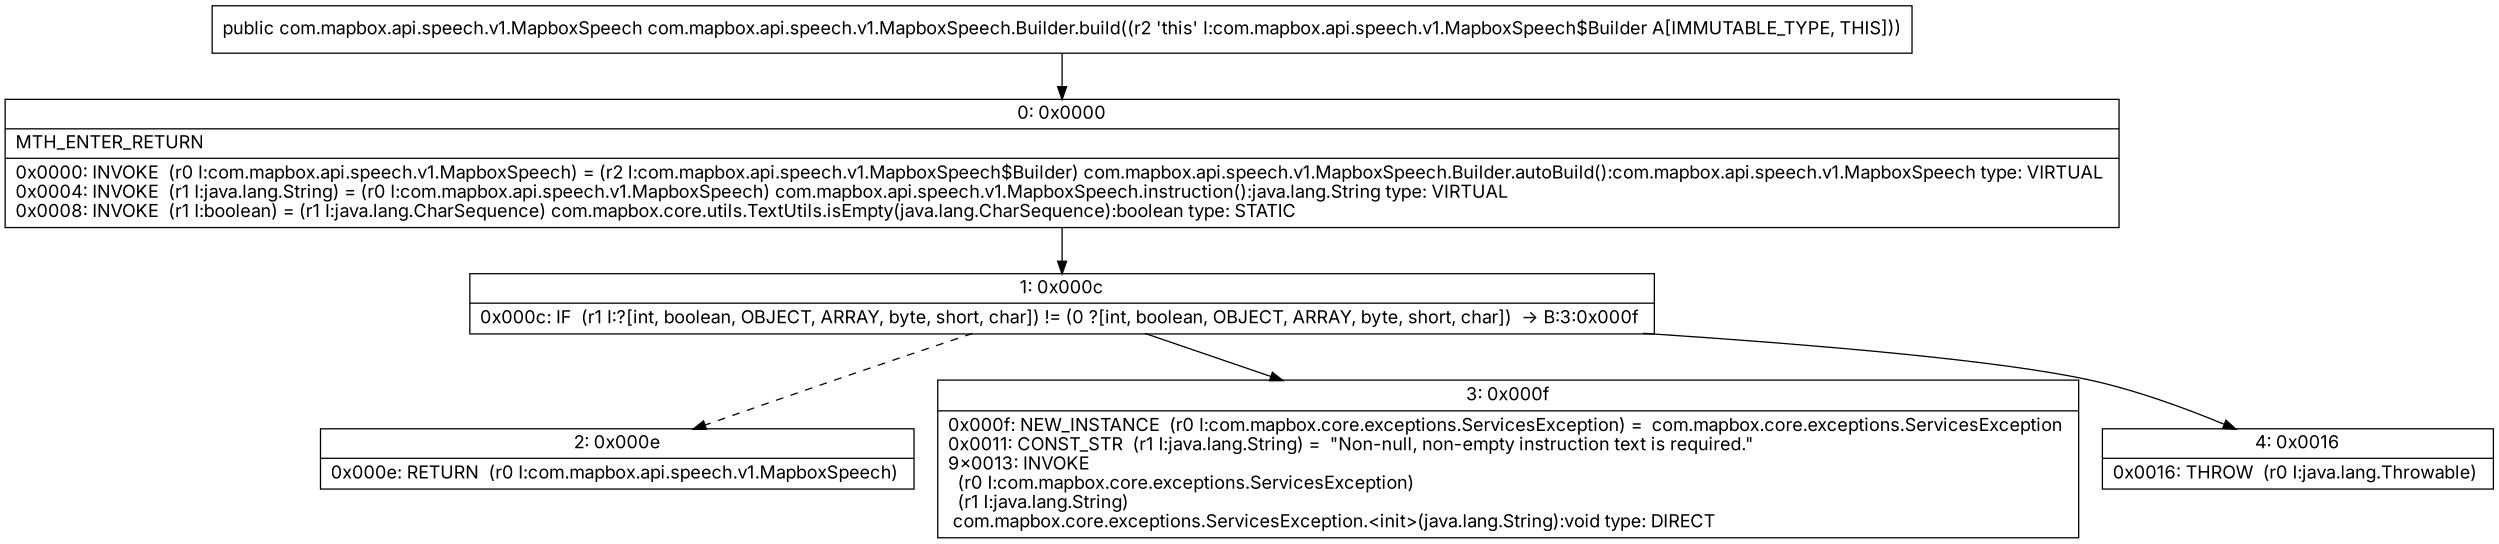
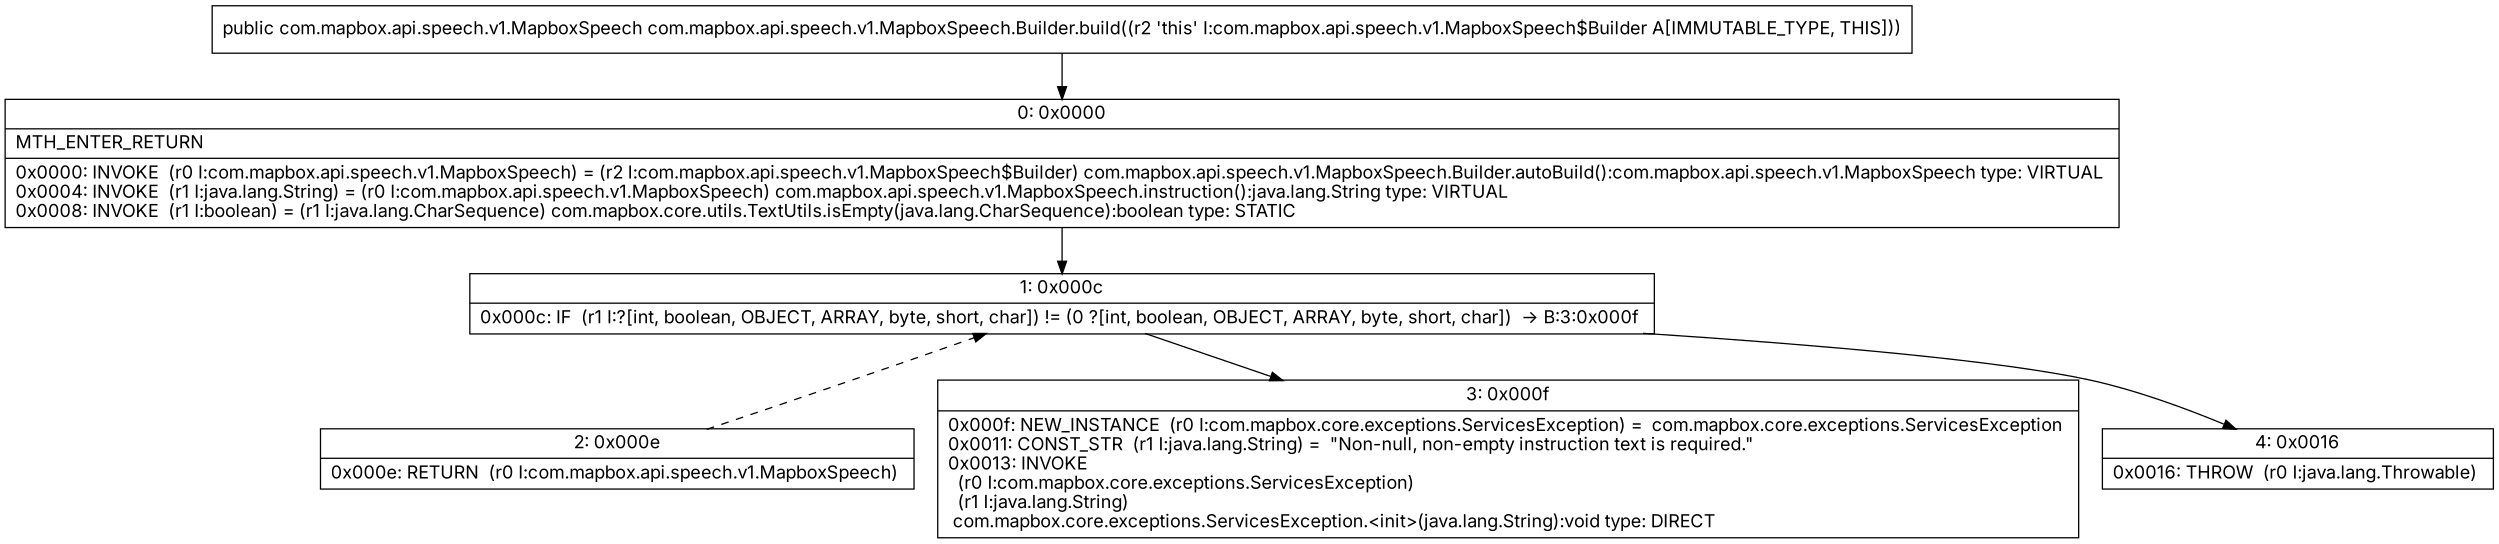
(839, 379) -> (841, 384)
(1024, 464) -> (1023, 464)
